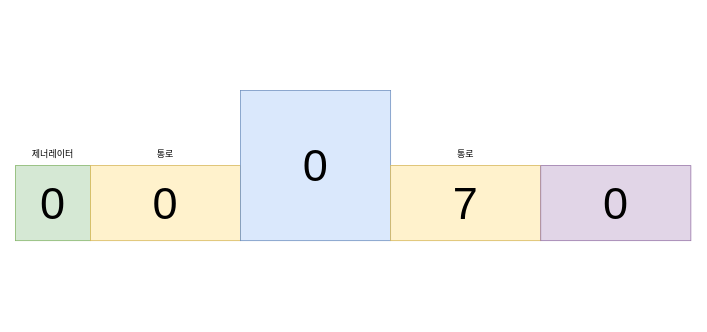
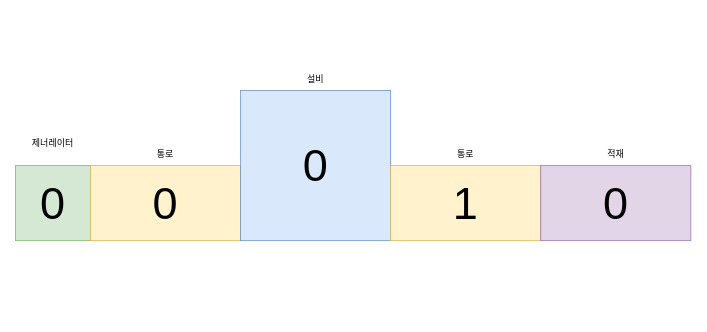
none -> (315, 79)
(53, 154) -> (53, 143)
none -> (615, 154)
(465, 203) -> (465, 203)
